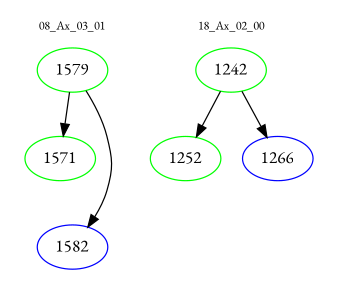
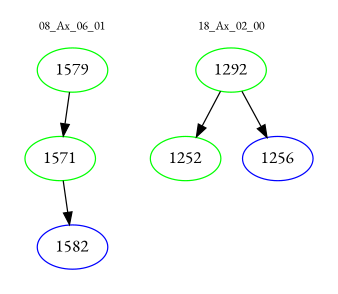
(73, 26) -> (73, 26)
(231, 70) -> (231, 70)
(111, 153) -> (65, 196)
(278, 159) -> (278, 159)
